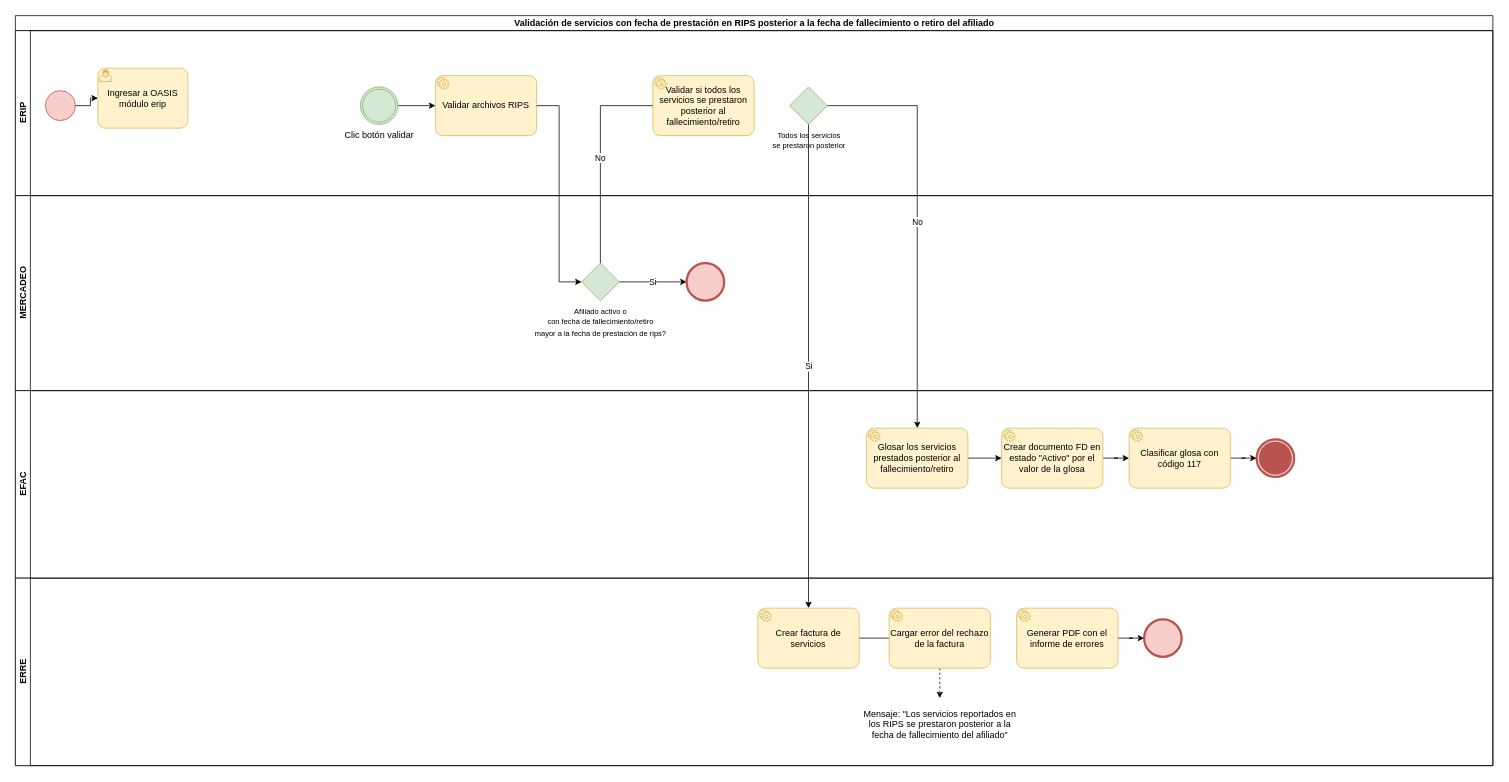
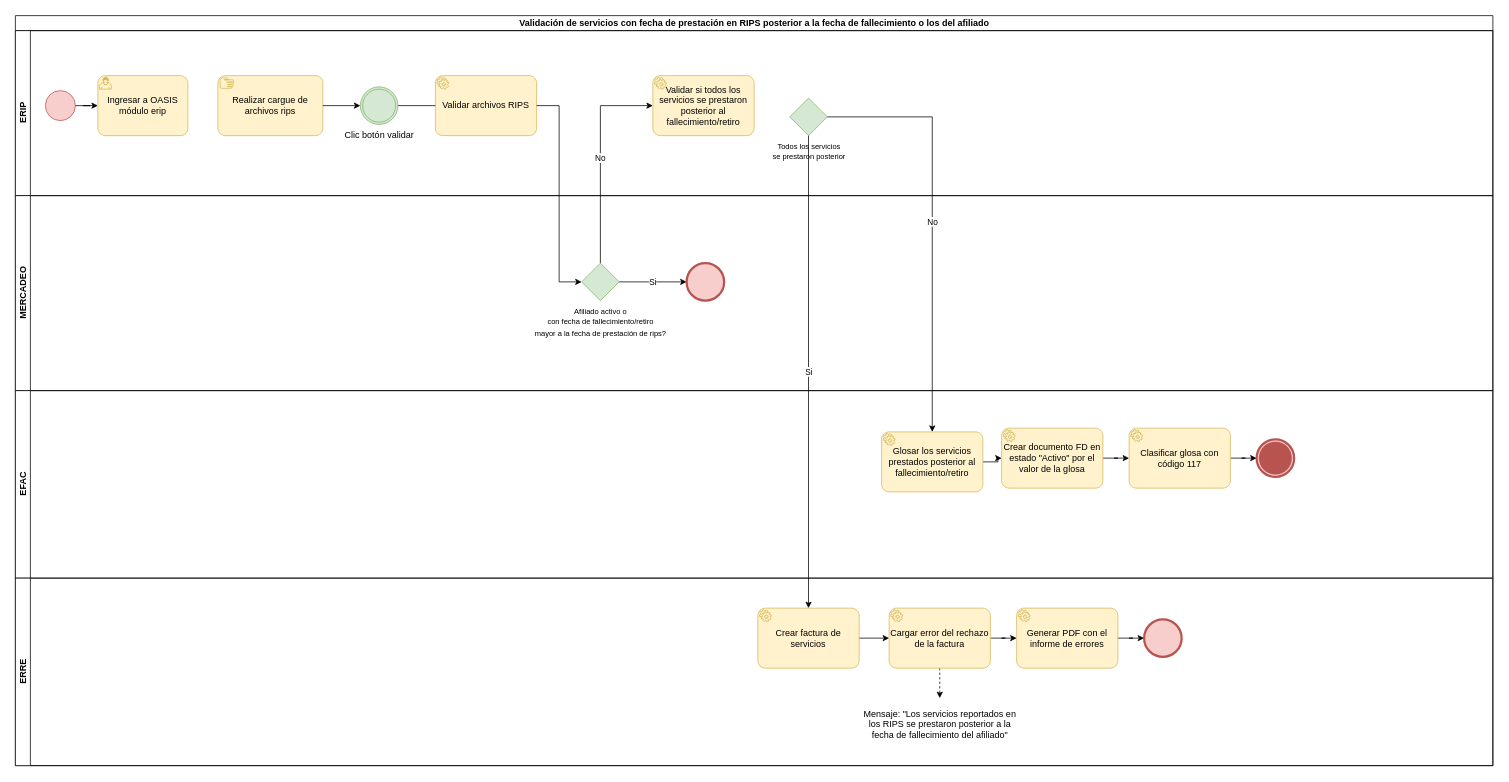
(755, 23) -> (755, 23)
(143, 98) -> (143, 105)
none -> (270, 105)
none -> (339, 105)
(429, 105) -> (430, 105)
(648, 105) -> (646, 105)
(809, 105) -> (809, 117)
(917, 458) -> (932, 462)
(884, 638) -> (882, 638)
none -> (1002, 638)
